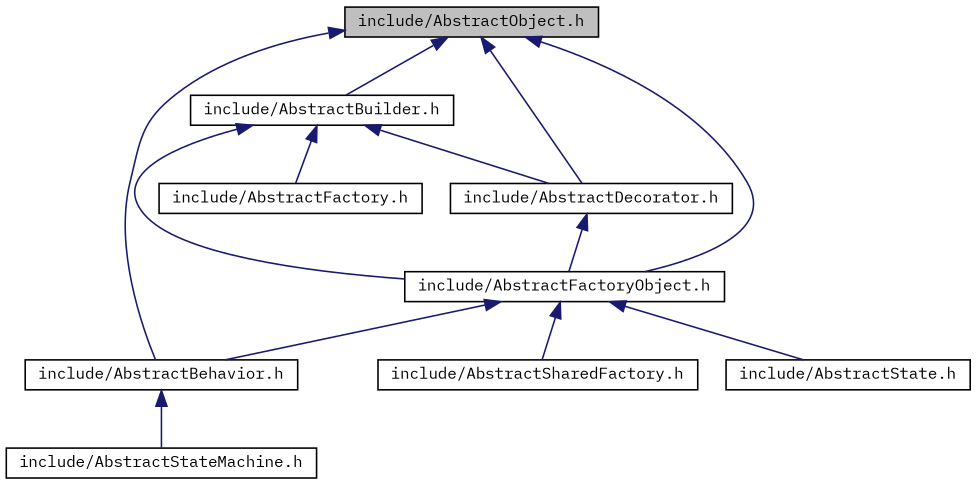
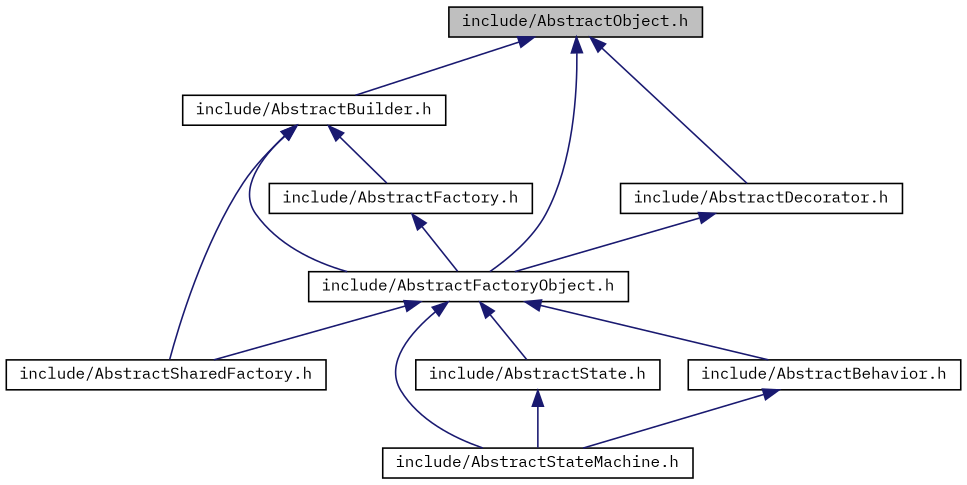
(141, 141) -> none
(465, 157) -> (212, 240)
none -> (440, 249)
none -> (403, 394)
none -> (538, 427)
